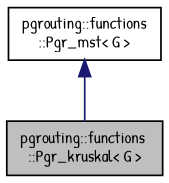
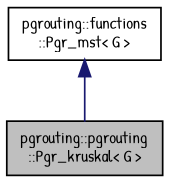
(85, 148) -> (85, 148)
